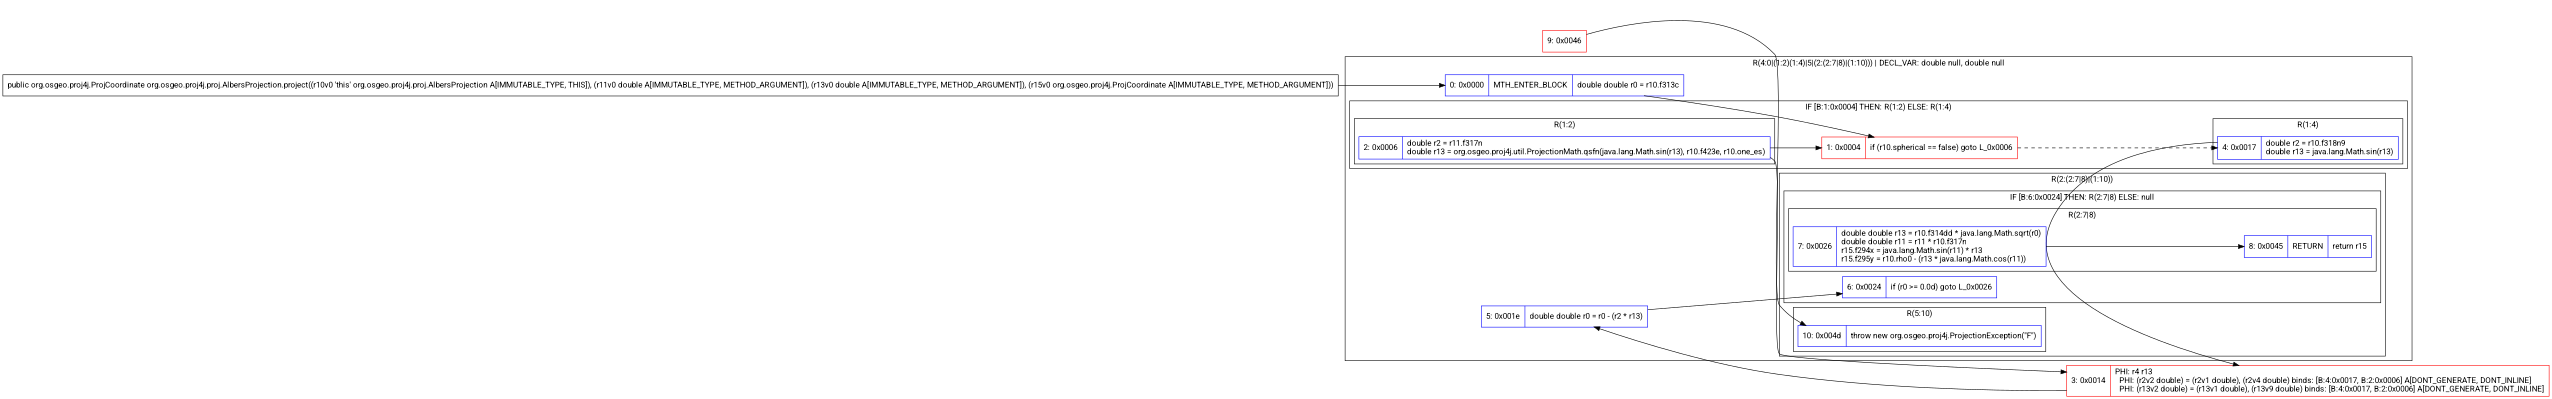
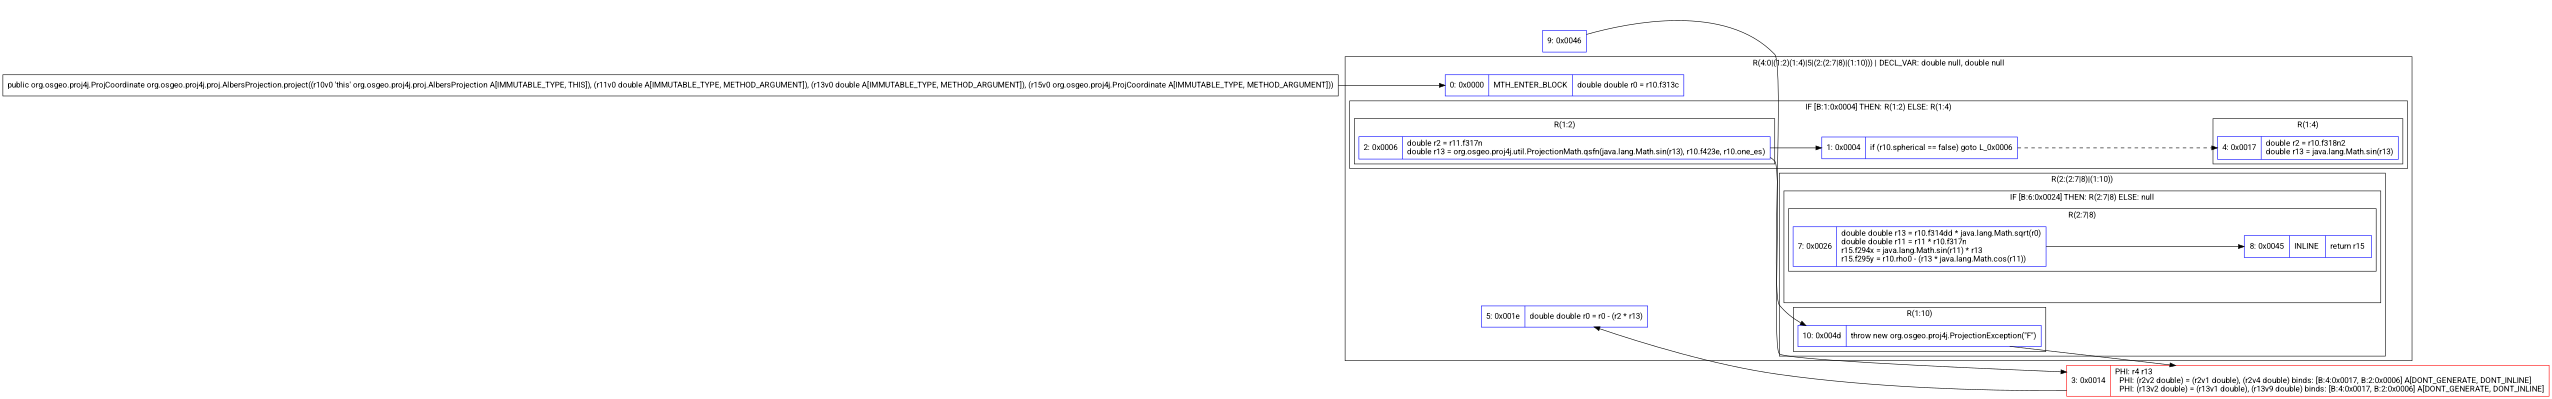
(1565, 41) -> (1565, 41)
(1757, 113) -> none
(2306, 143) -> (2306, 143)
(1920, 148) -> (1920, 148)
(2308, 246) -> (2306, 246)
(2049, 252) -> (2062, 352)
(1920, 287) -> none
(1920, 314) -> (1920, 314)
